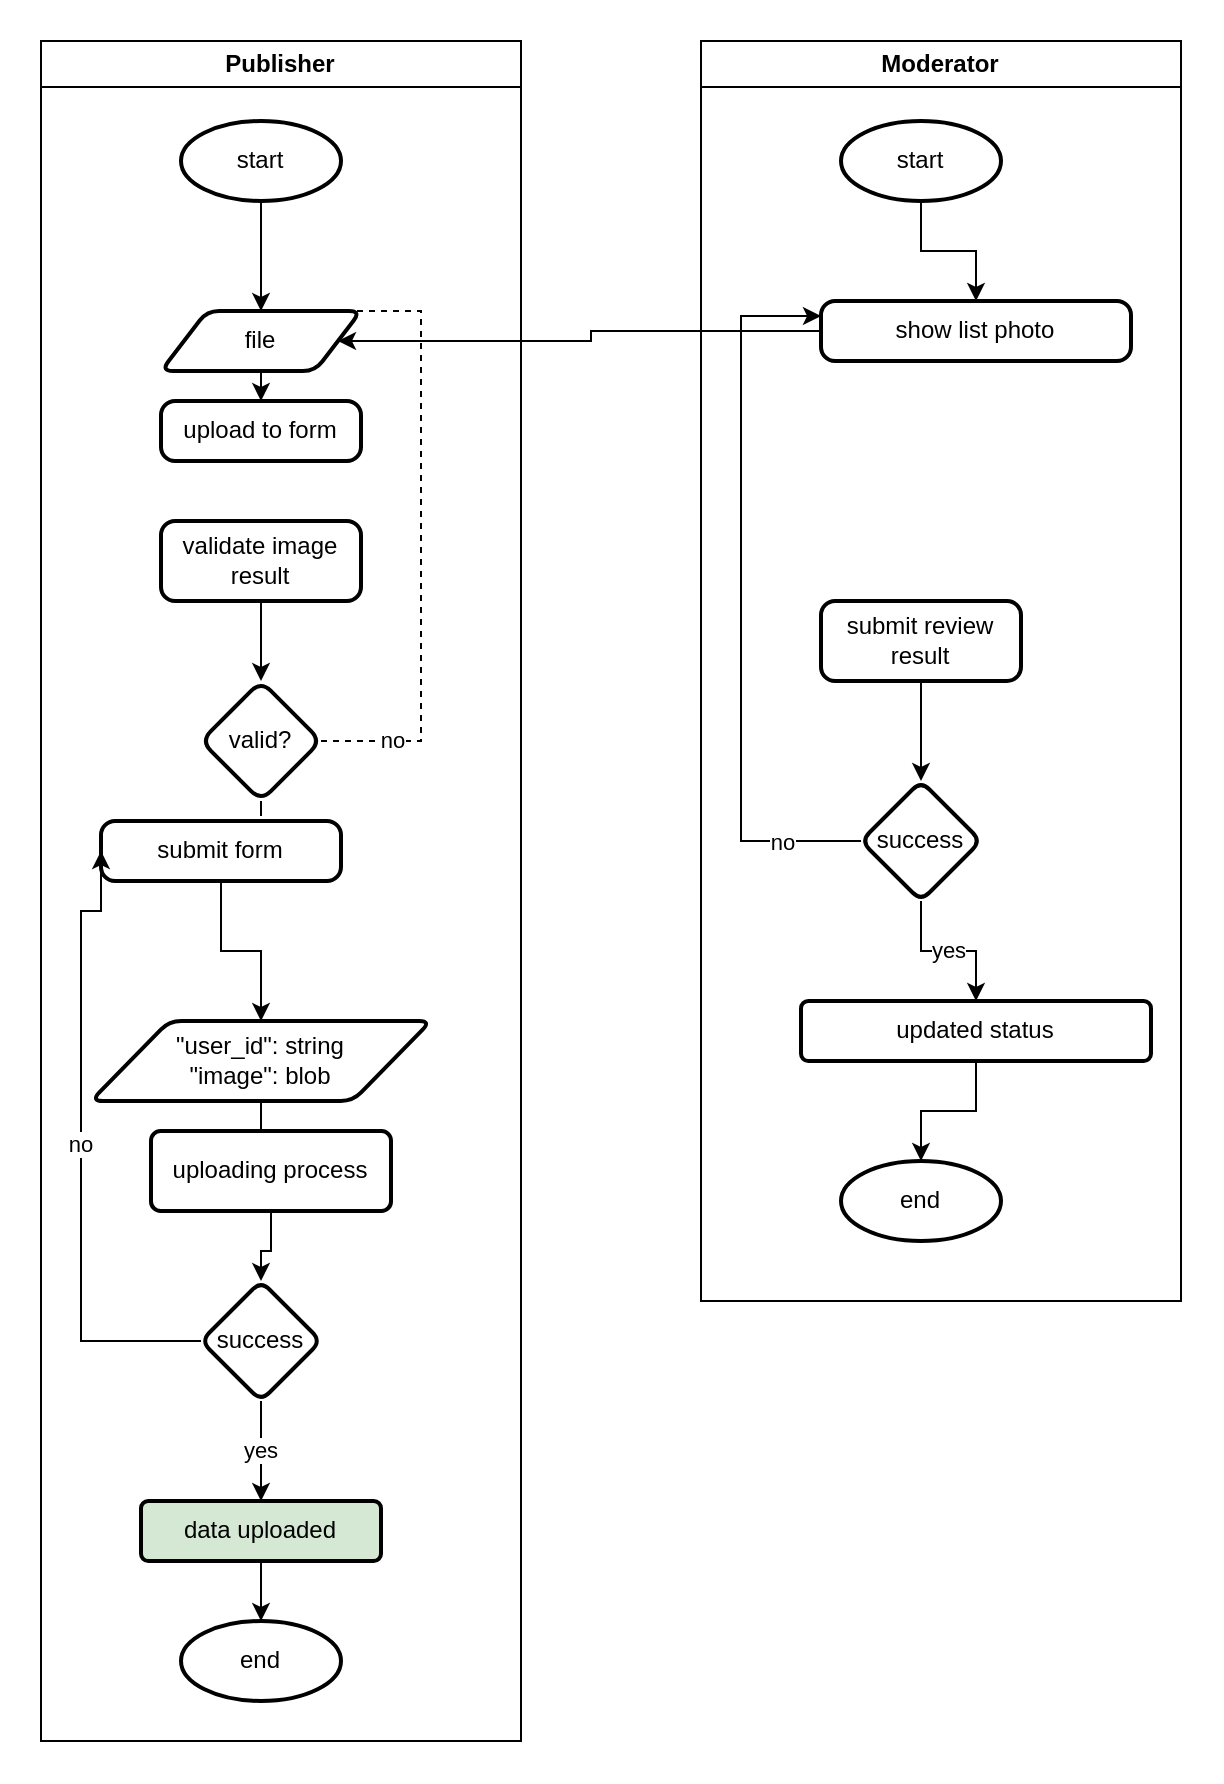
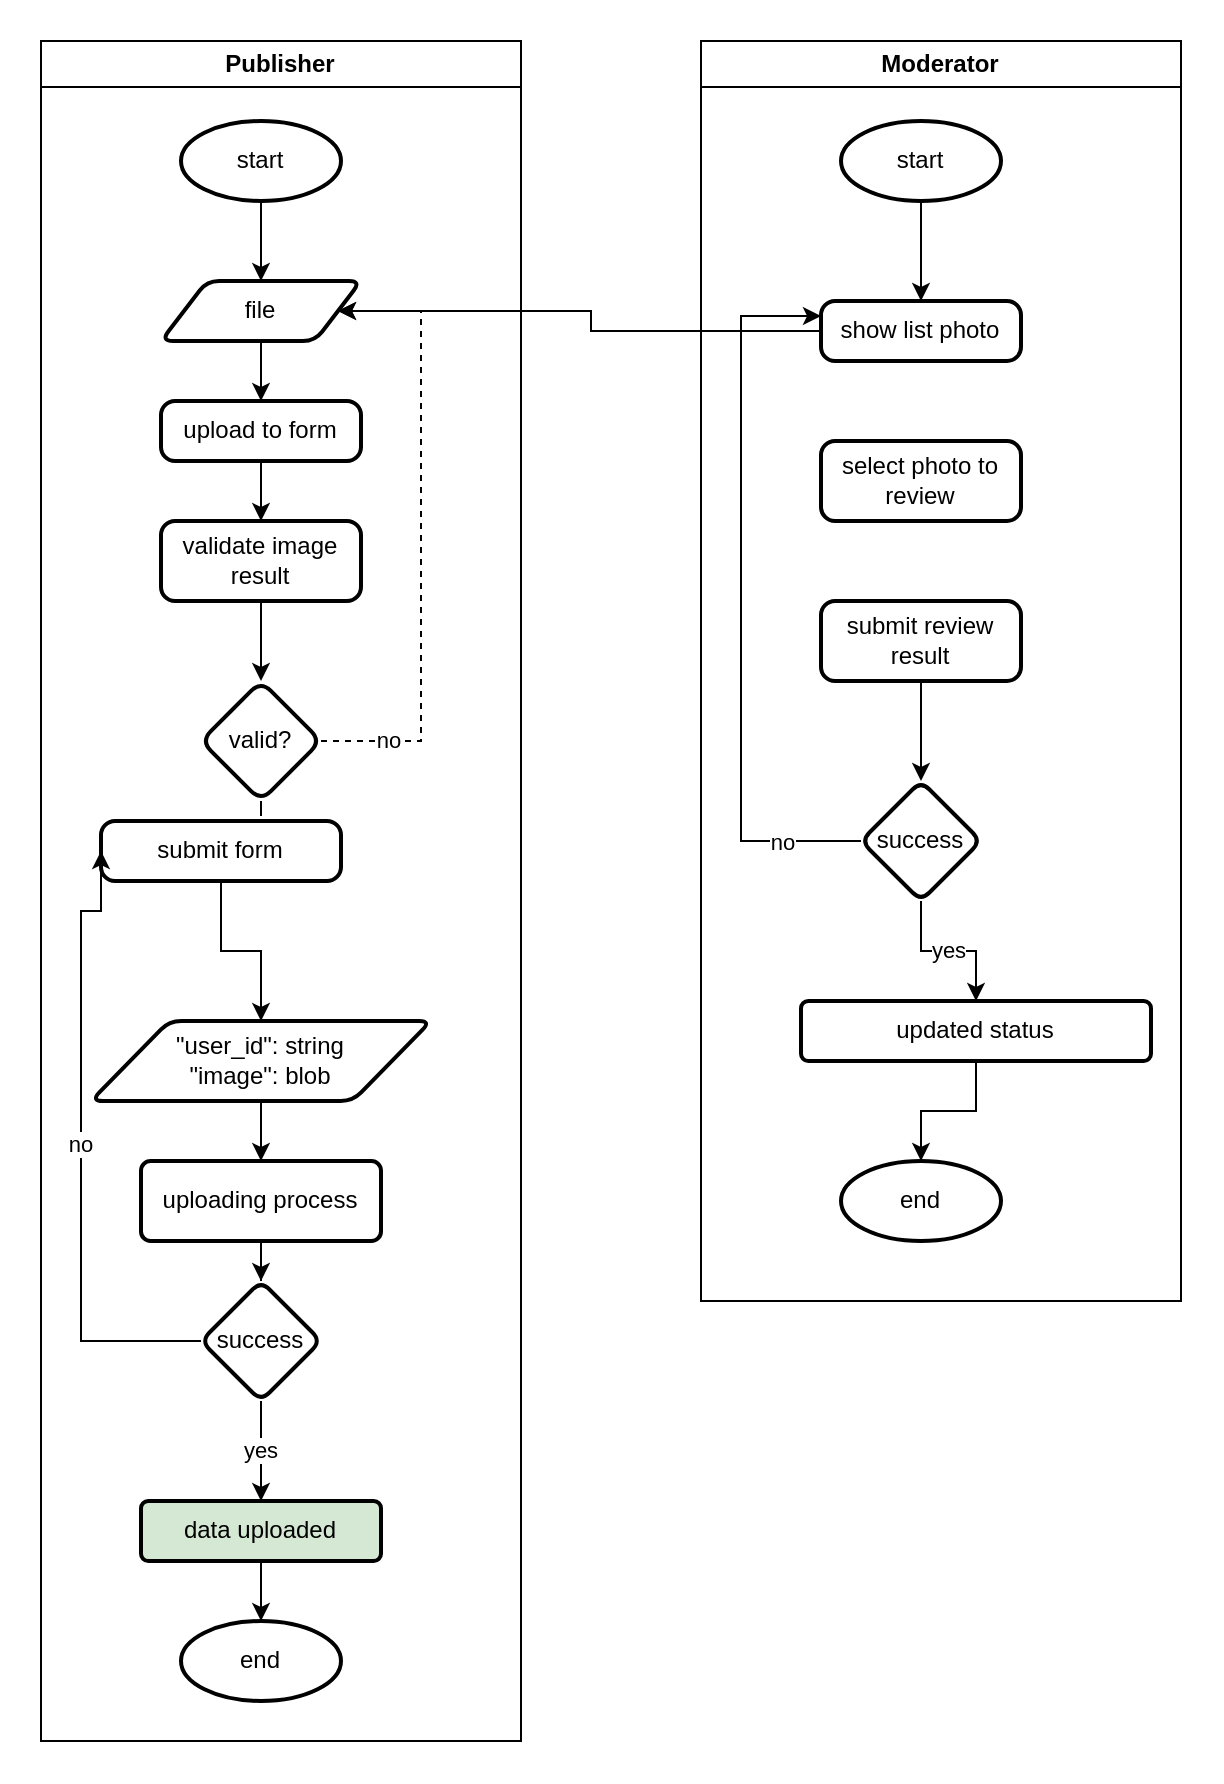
(976, 331) -> (921, 331)
(261, 341) -> (261, 311)
none -> (921, 481)
none -> (261, 498)
(271, 1171) -> (261, 1201)
